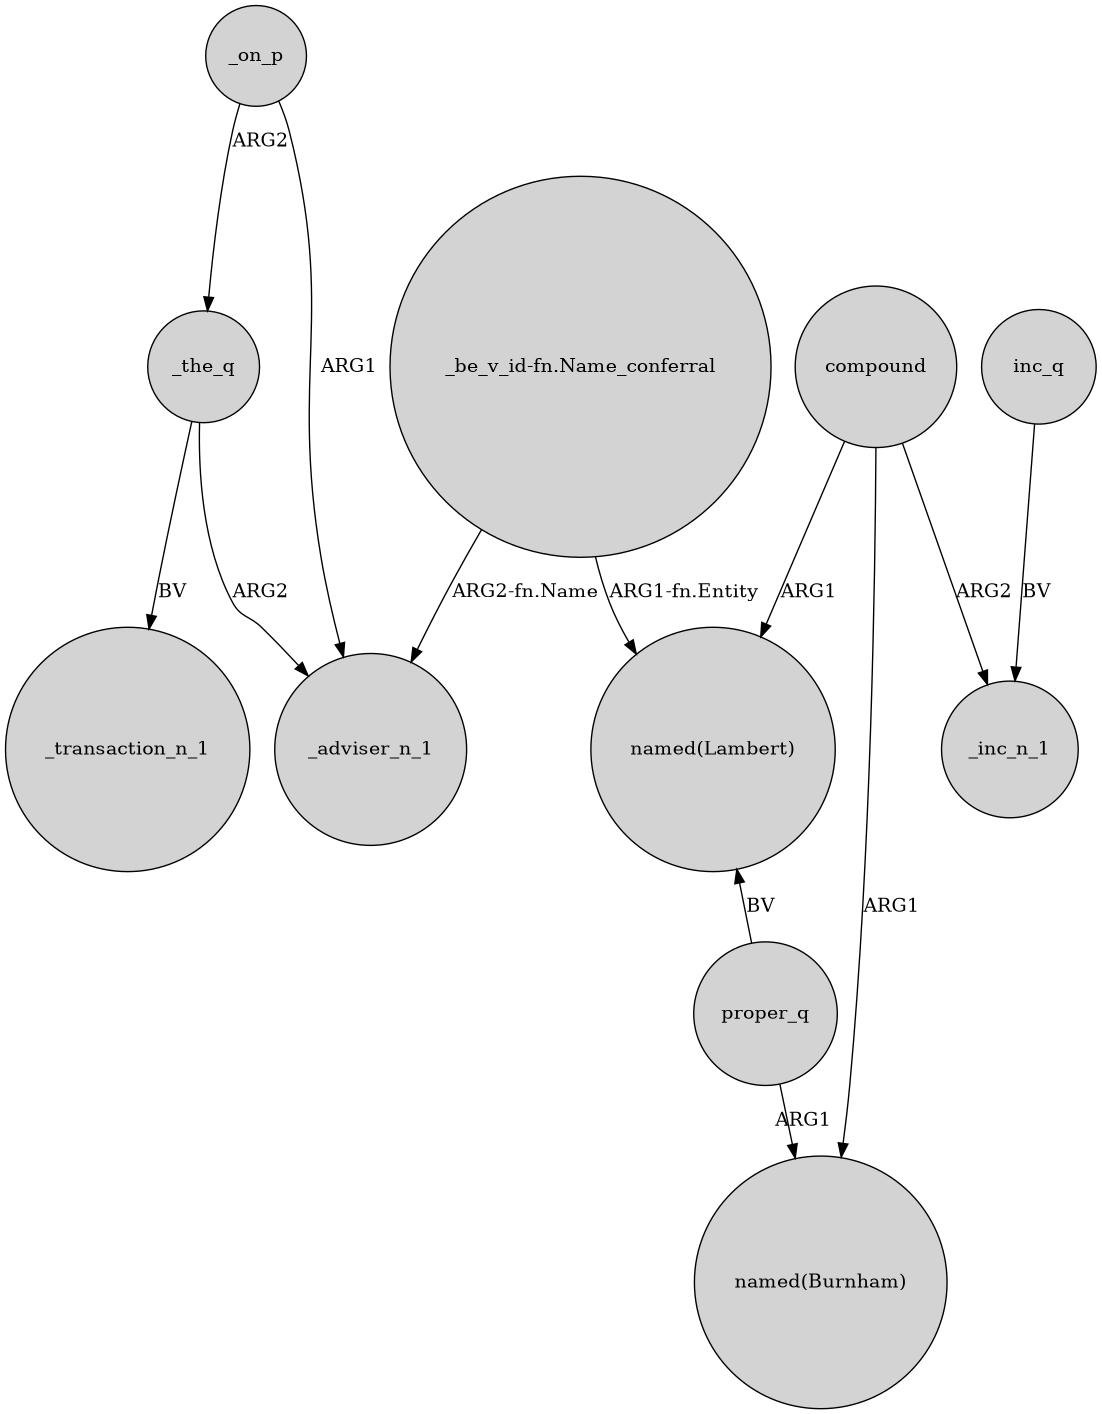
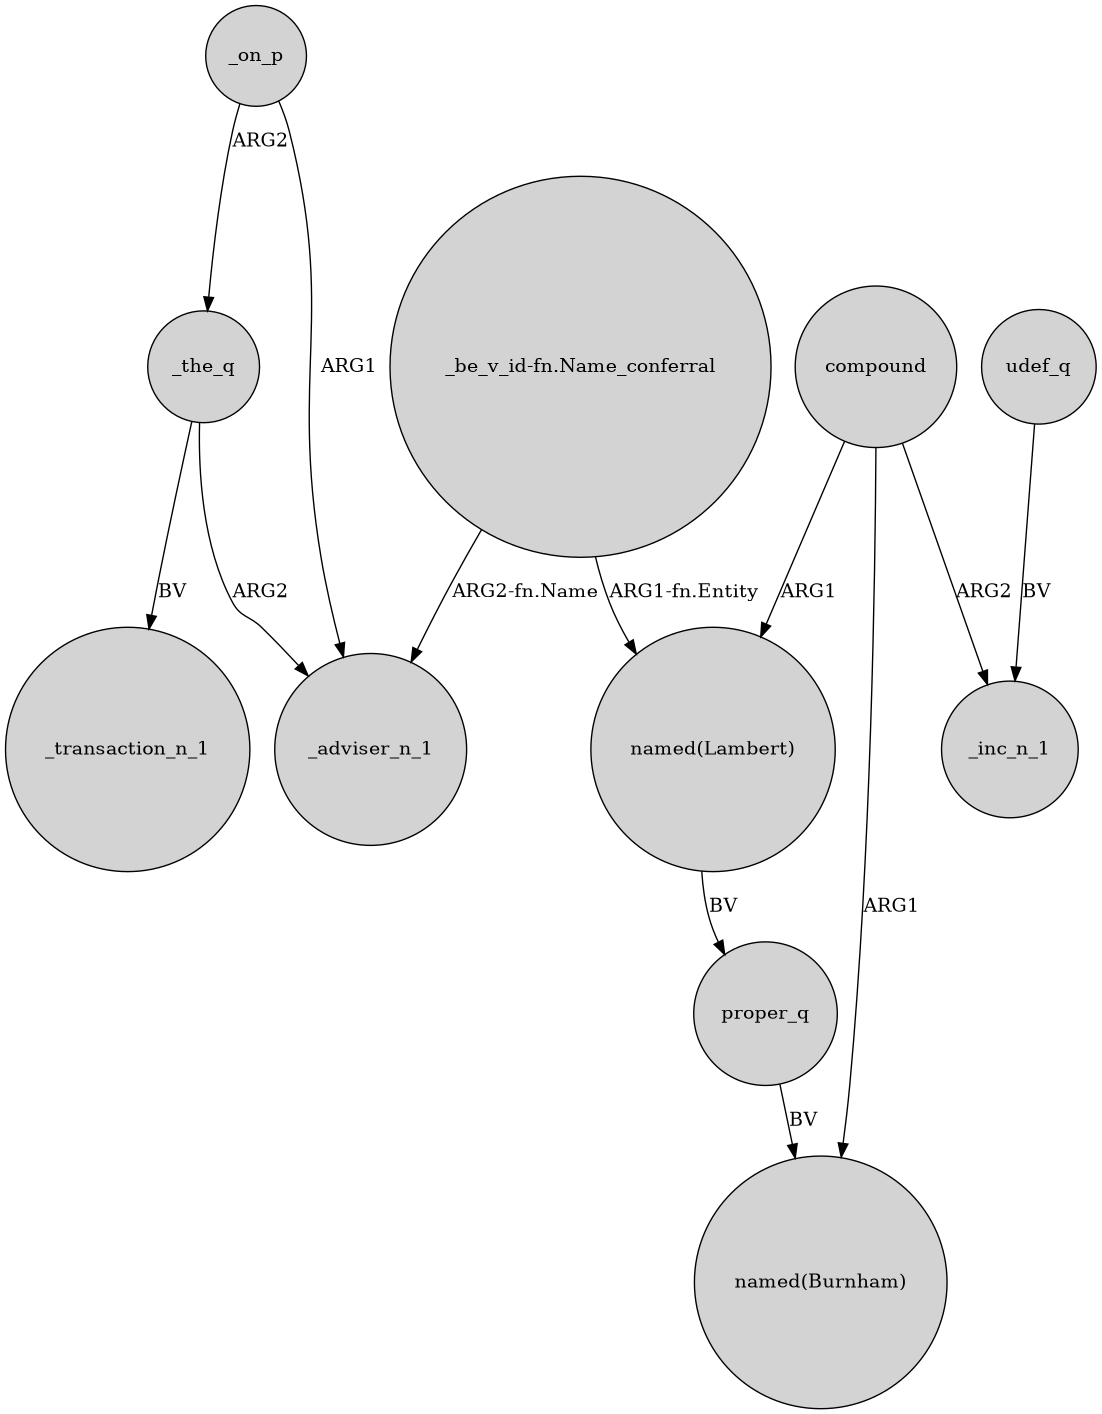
(1039, 367) -> (1039, 367)
(746, 913) -> (707, 907)
(803, 1121) -> (803, 1121)
